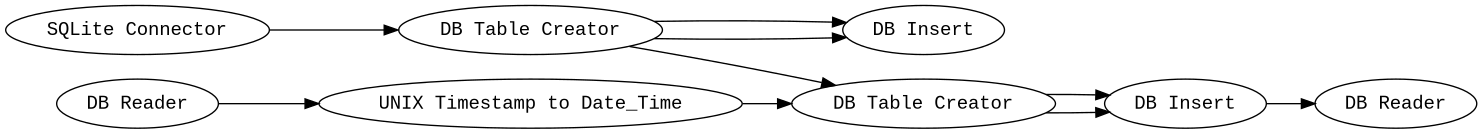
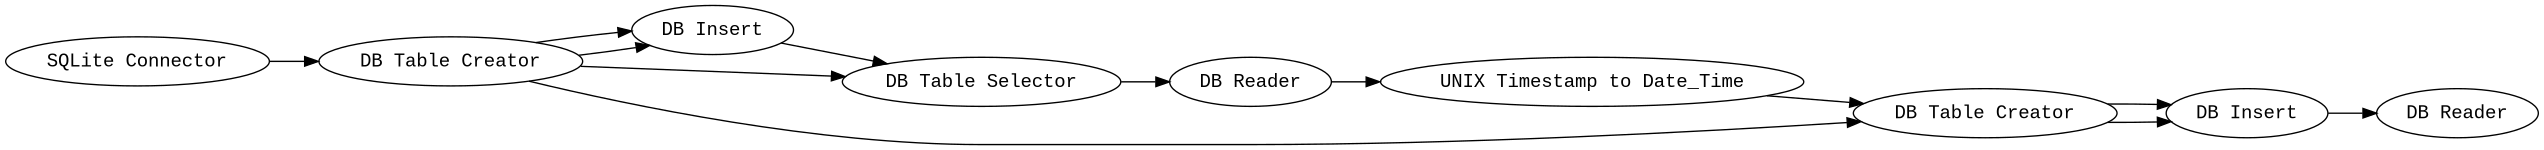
none -> (982, 82)
